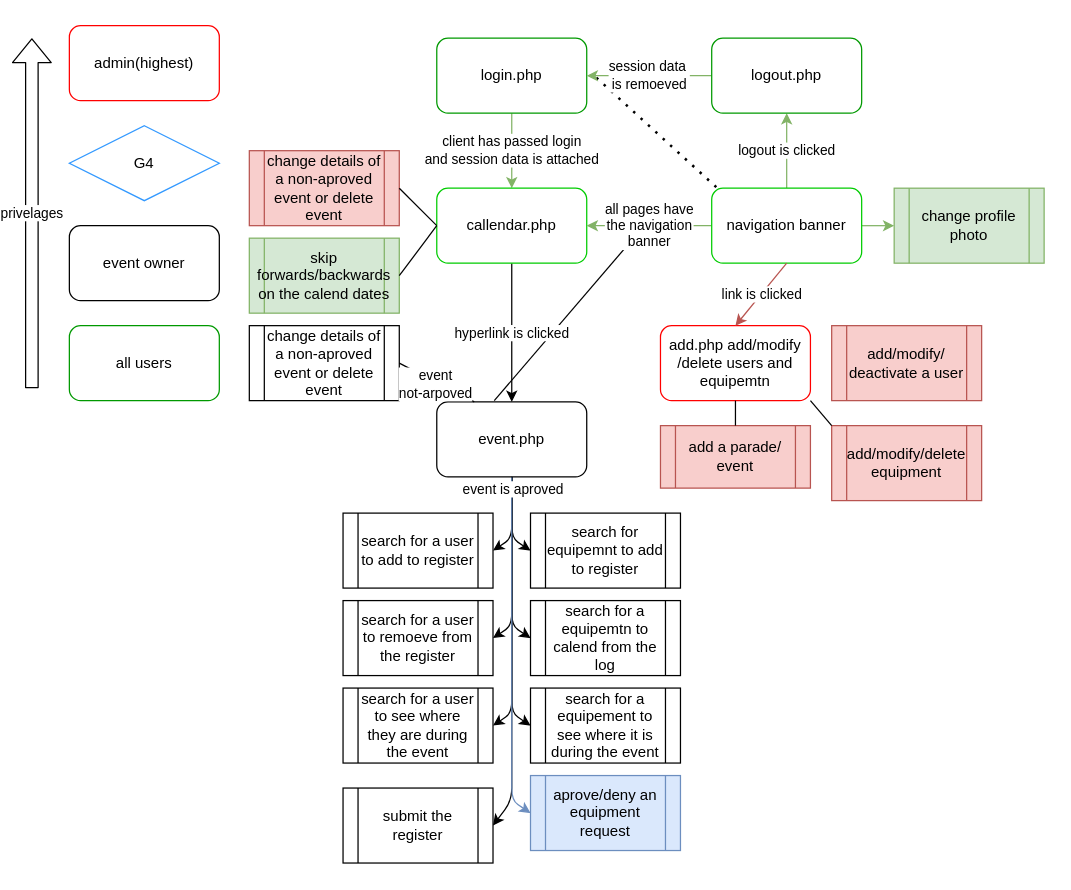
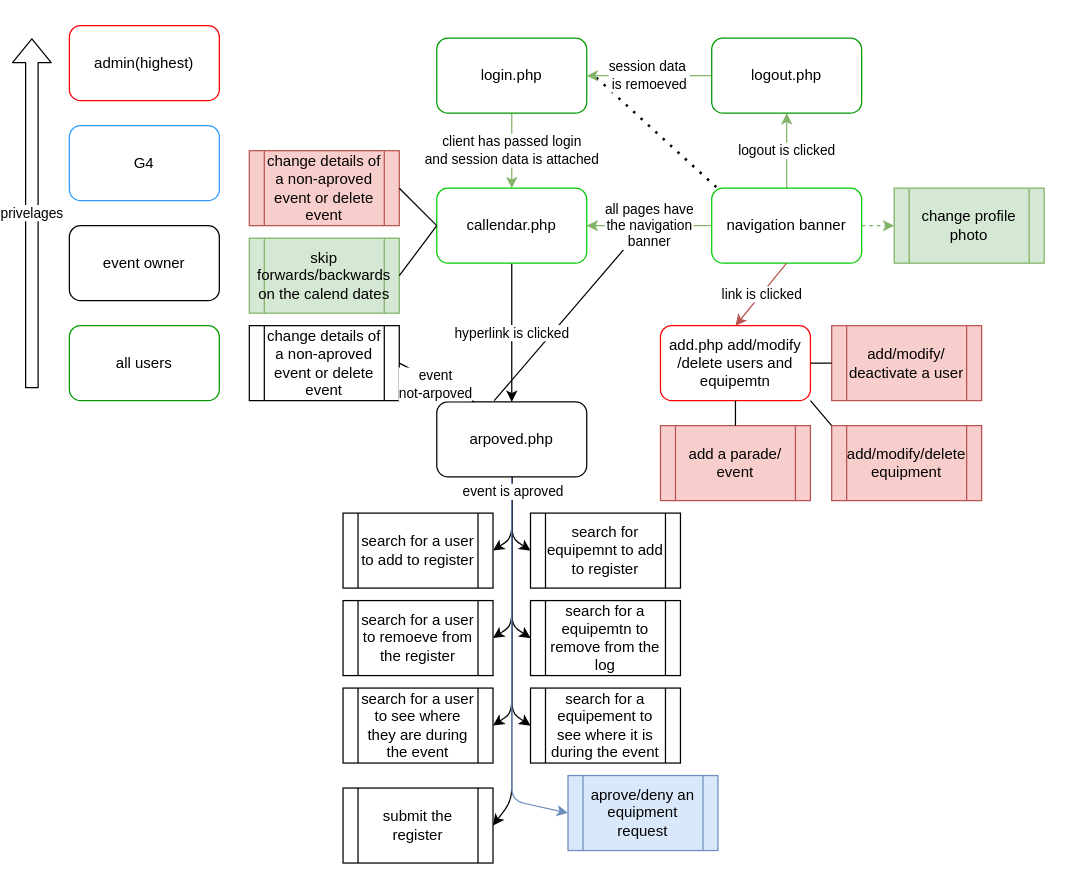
(144, 163) -> (144, 163)
(874, 226) -> (874, 226)
none -> (822, 363)
(512, 439) -> (512, 439)
(736, 457) -> (736, 463)
(606, 638) -> (606, 638)
(606, 813) -> (643, 813)
